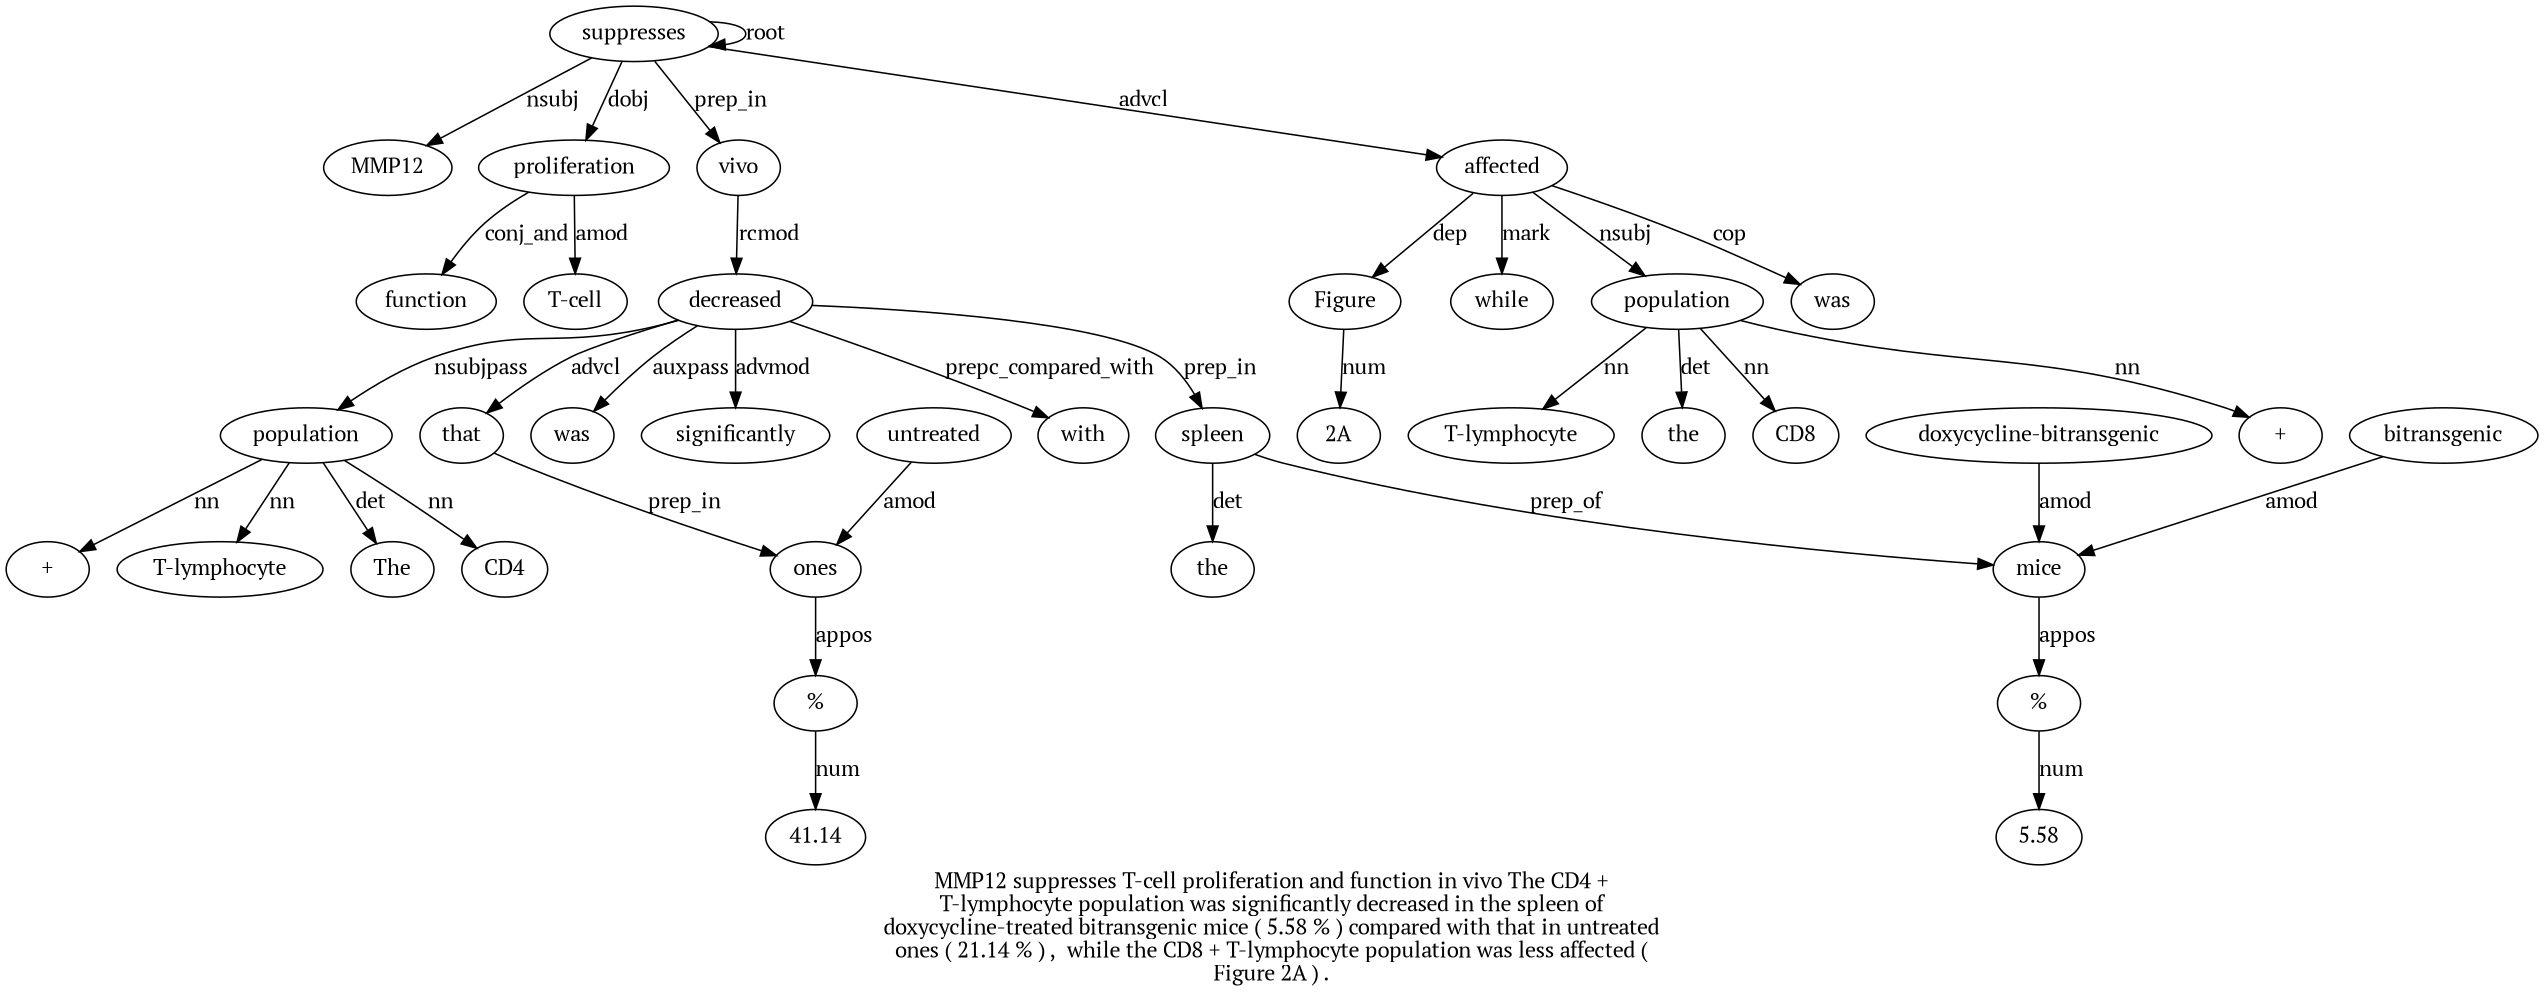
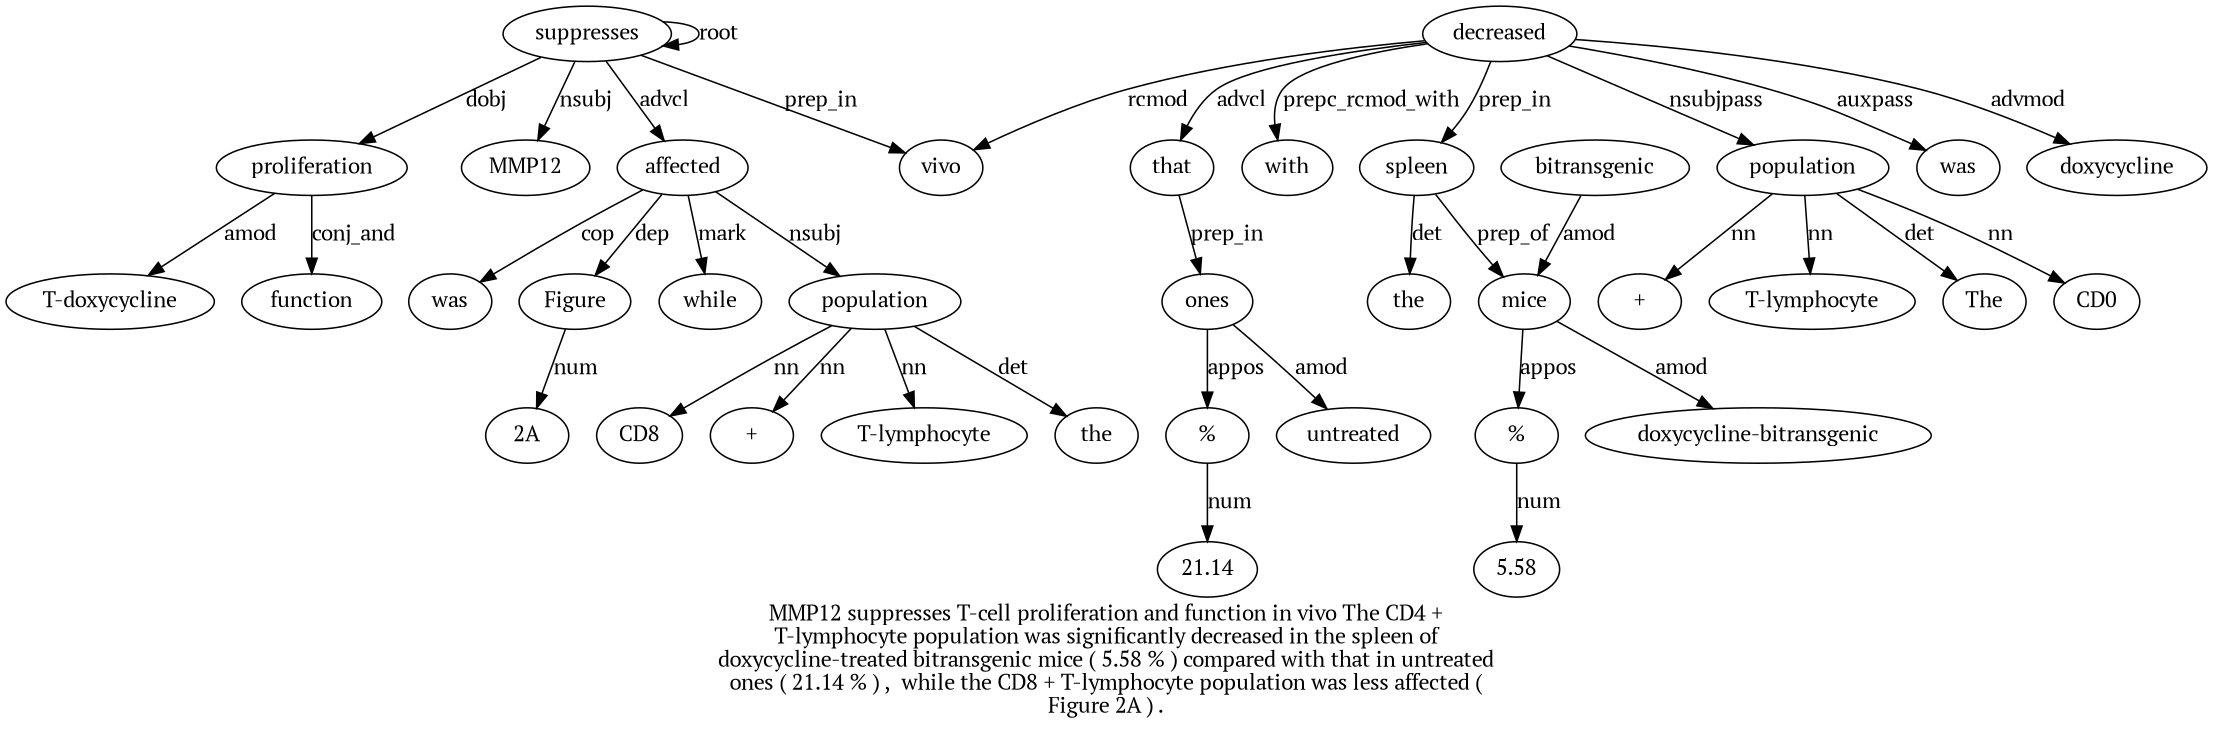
(737, 227) -> (1201, 72)
(576, 302) -> (110, 302)
(1050, 369) -> (1371, 101)
(736, 436) -> (2117, 168)
(2039, 495) -> (1628, 361)
(879, 498) -> (1275, 361)
(505, 569) -> (2097, 302)
(816, 837) -> (1207, 569)
